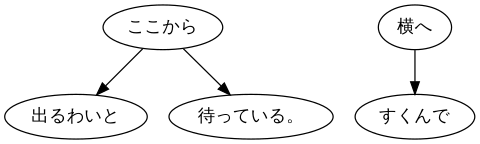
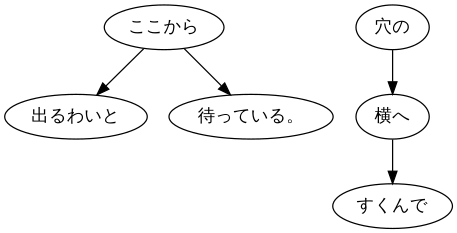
none -> (393, 27)
